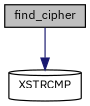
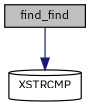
(45, 16) -> (45, 16)
